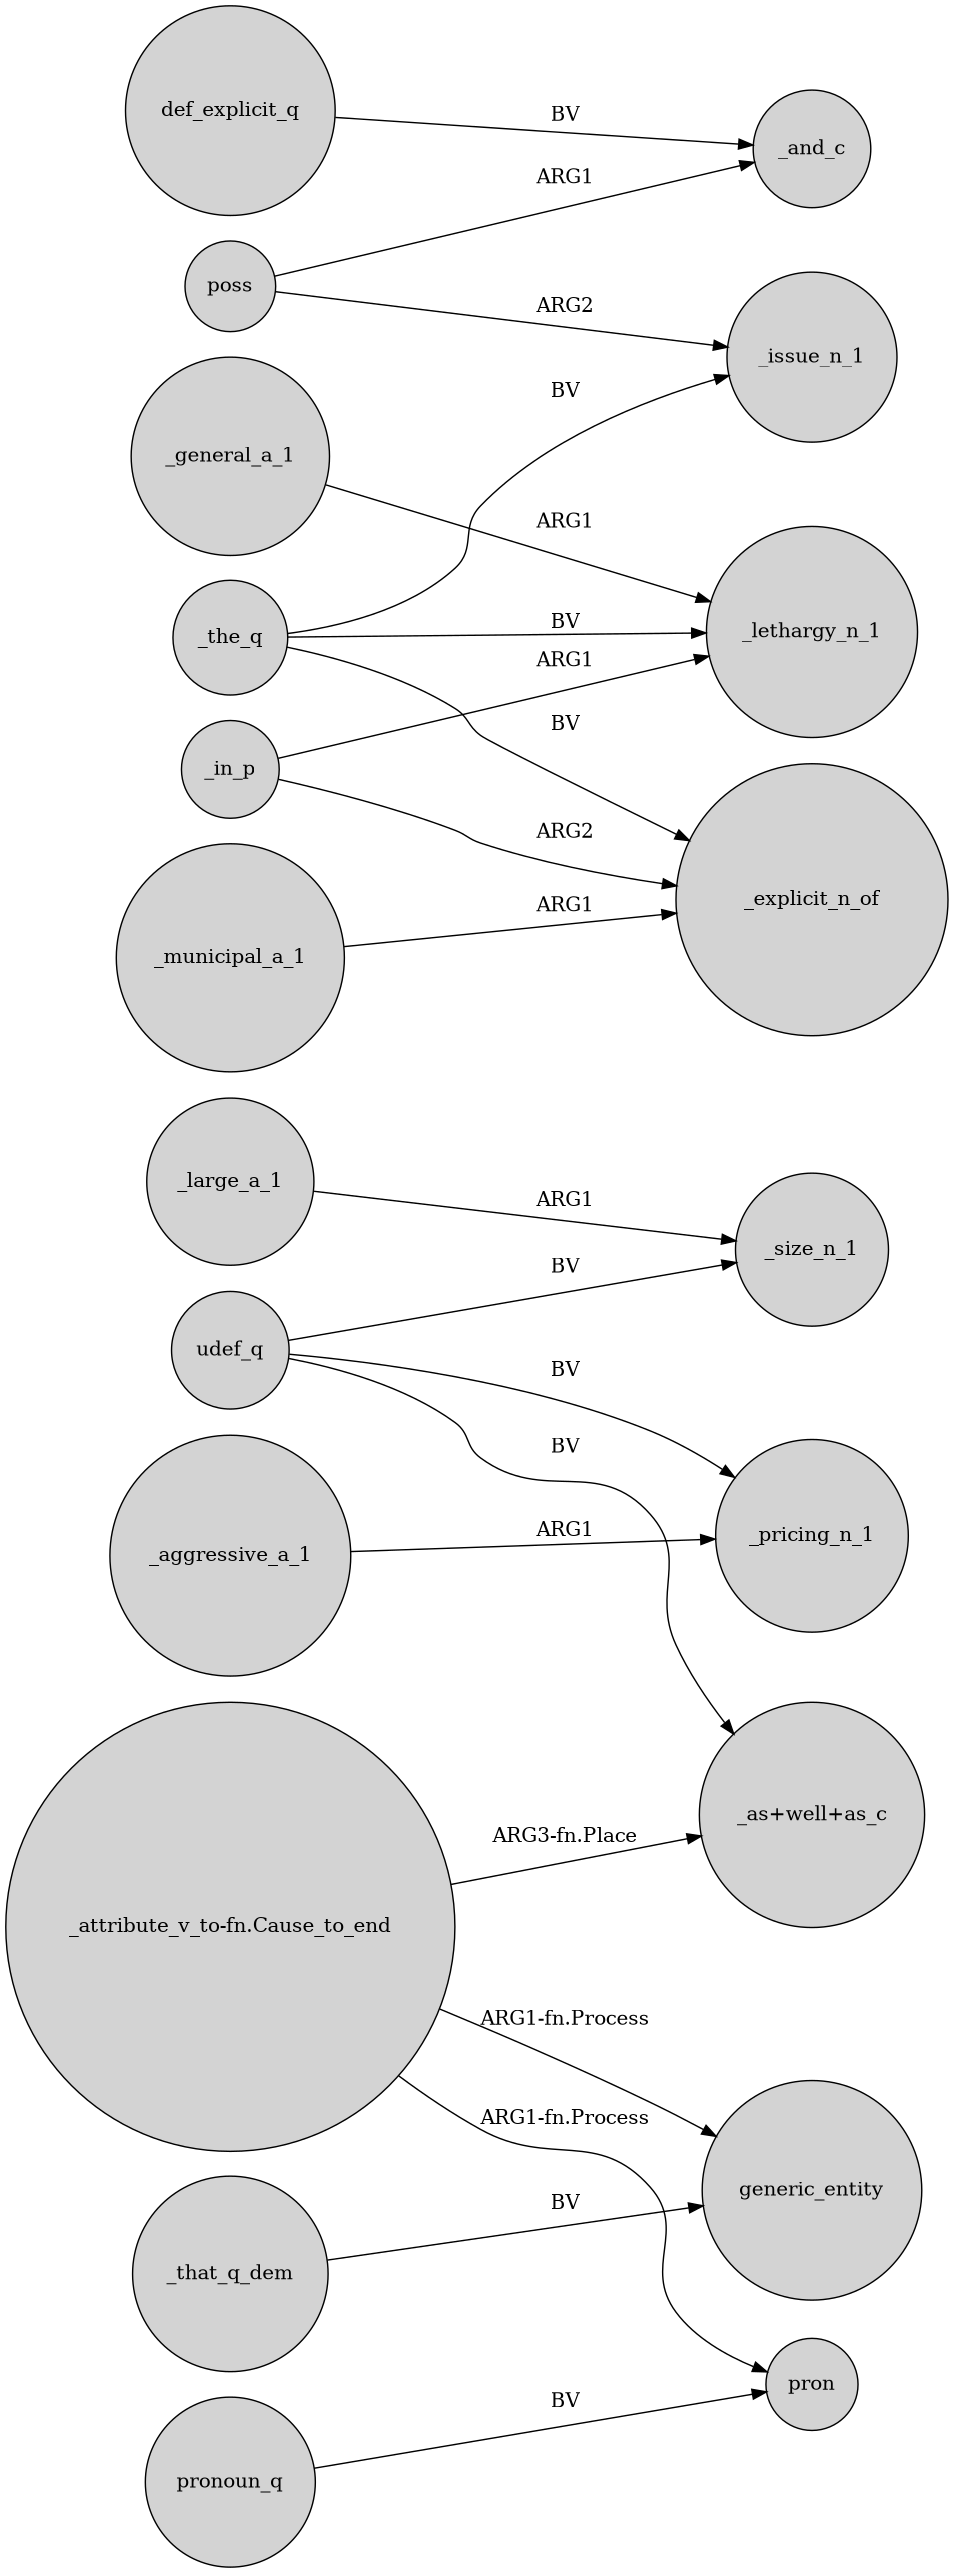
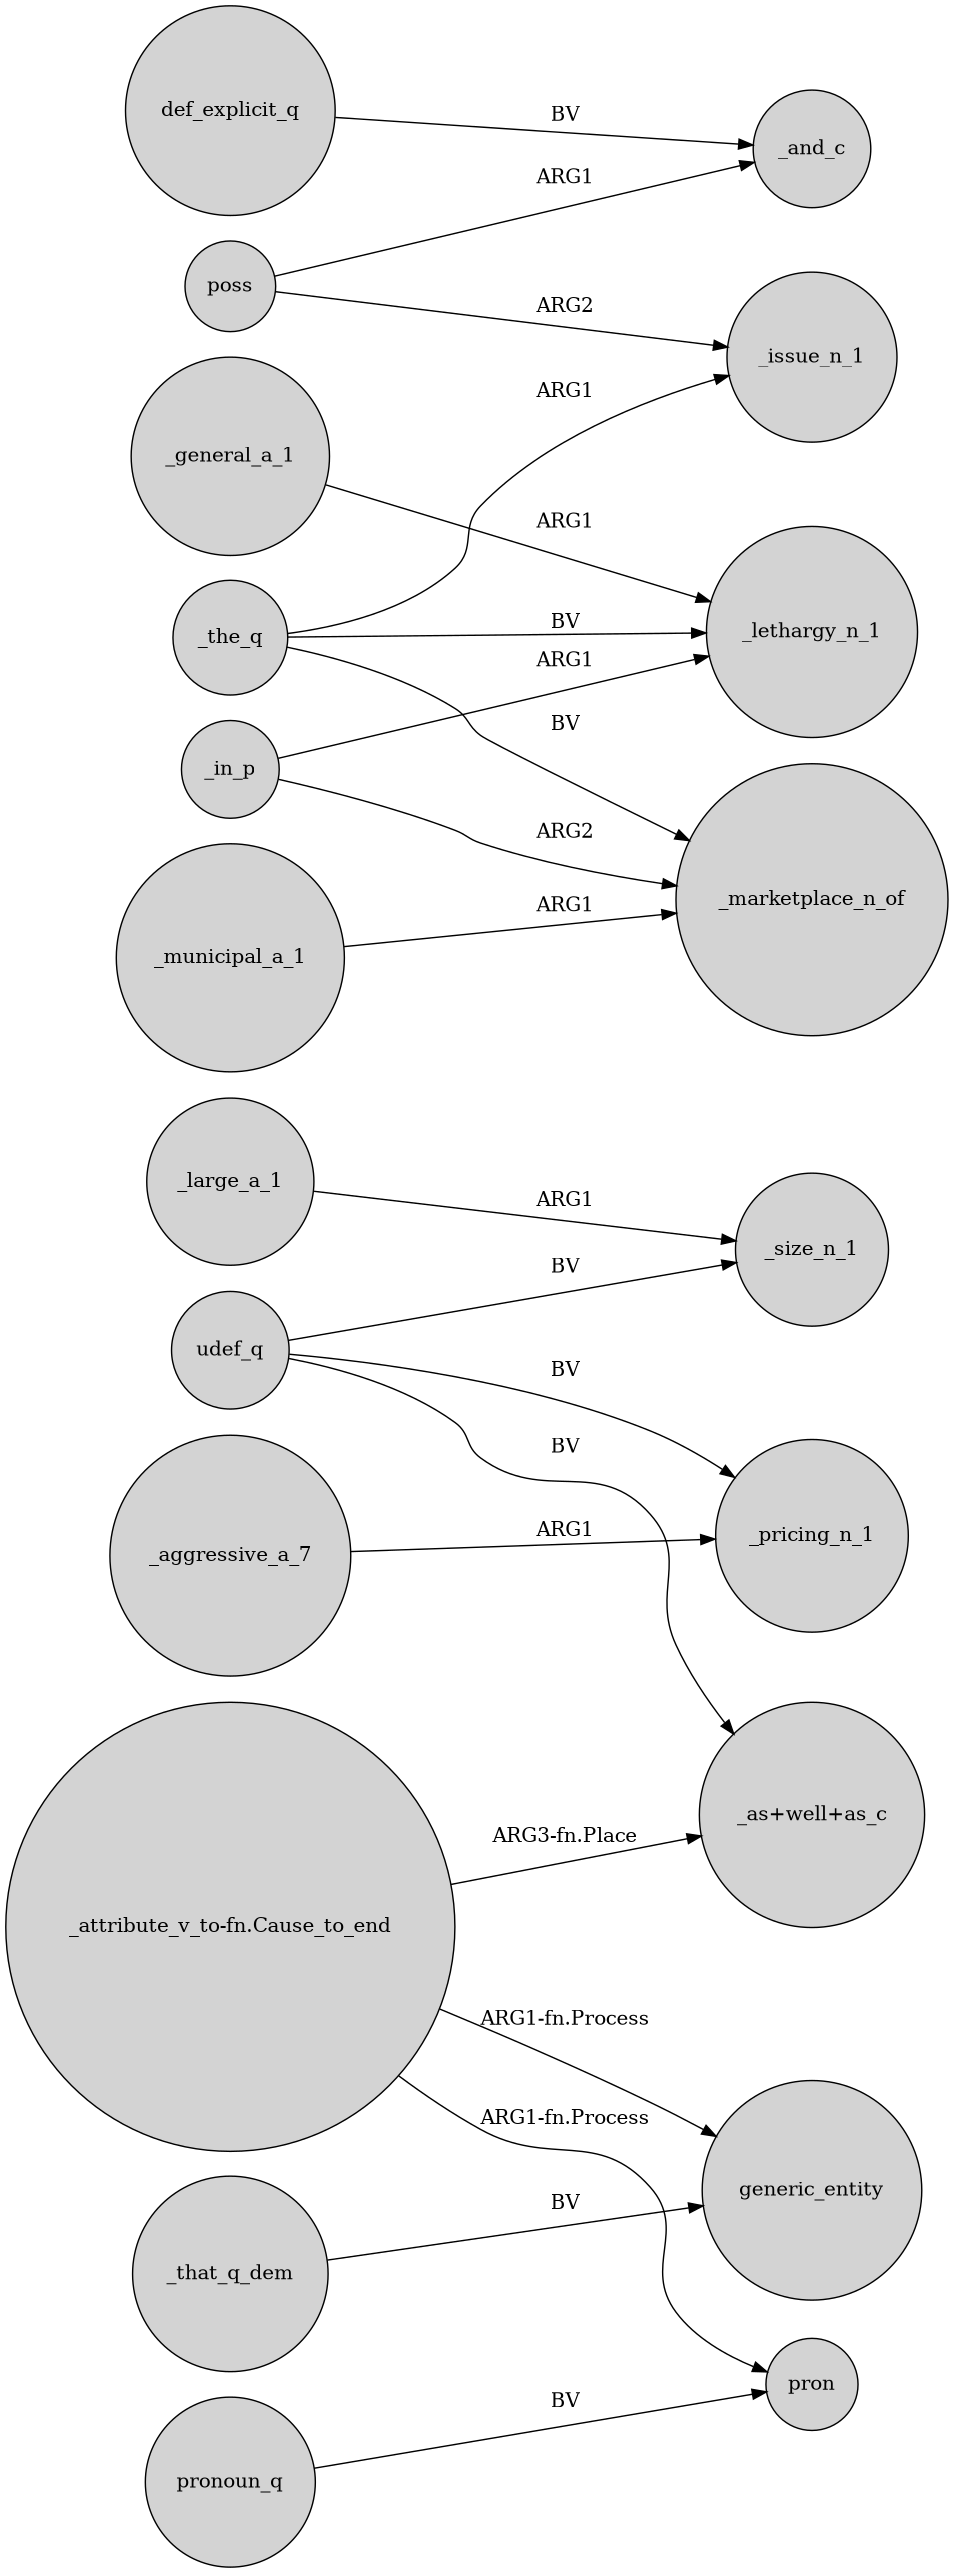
(565, 392) -> (565, 392)
(812, 900) -> (812, 900)
(230, 1556) -> (230, 1556)
